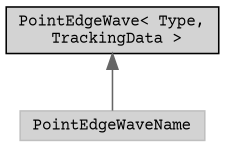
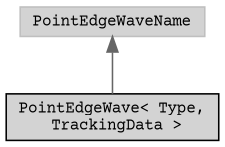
(112, 90) -> (112, 73)
